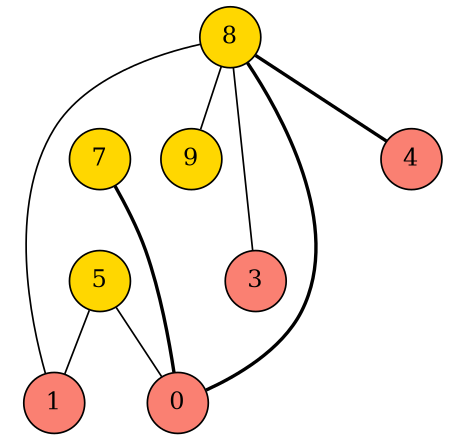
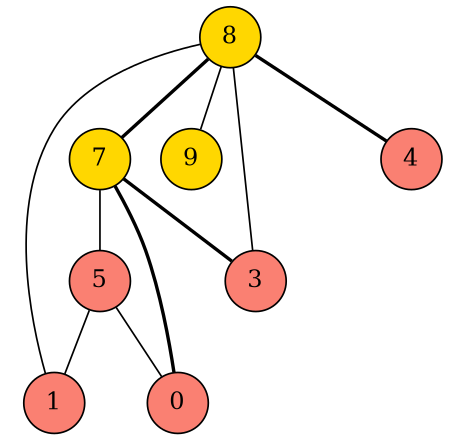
none -> (100, 220)
none -> (178, 220)
(316, 244) -> (165, 98)
(100, 281) -> (100, 281)
